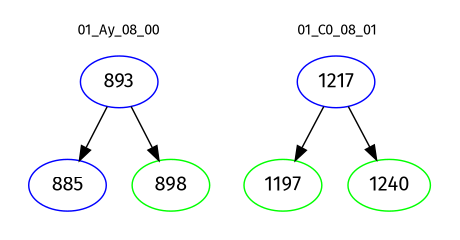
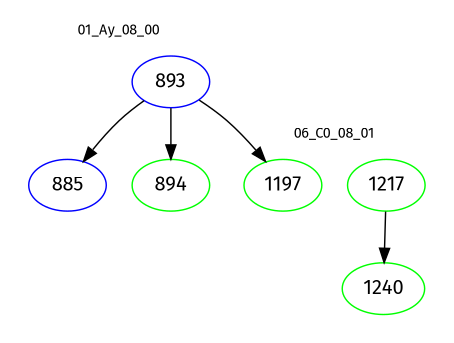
(337, 31) -> (335, 134)
(336, 82) -> (386, 185)
(313, 127) -> (242, 135)
(171, 185) -> (171, 185)
